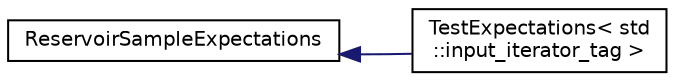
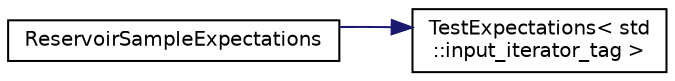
(386, 54) -> (366, 27)
